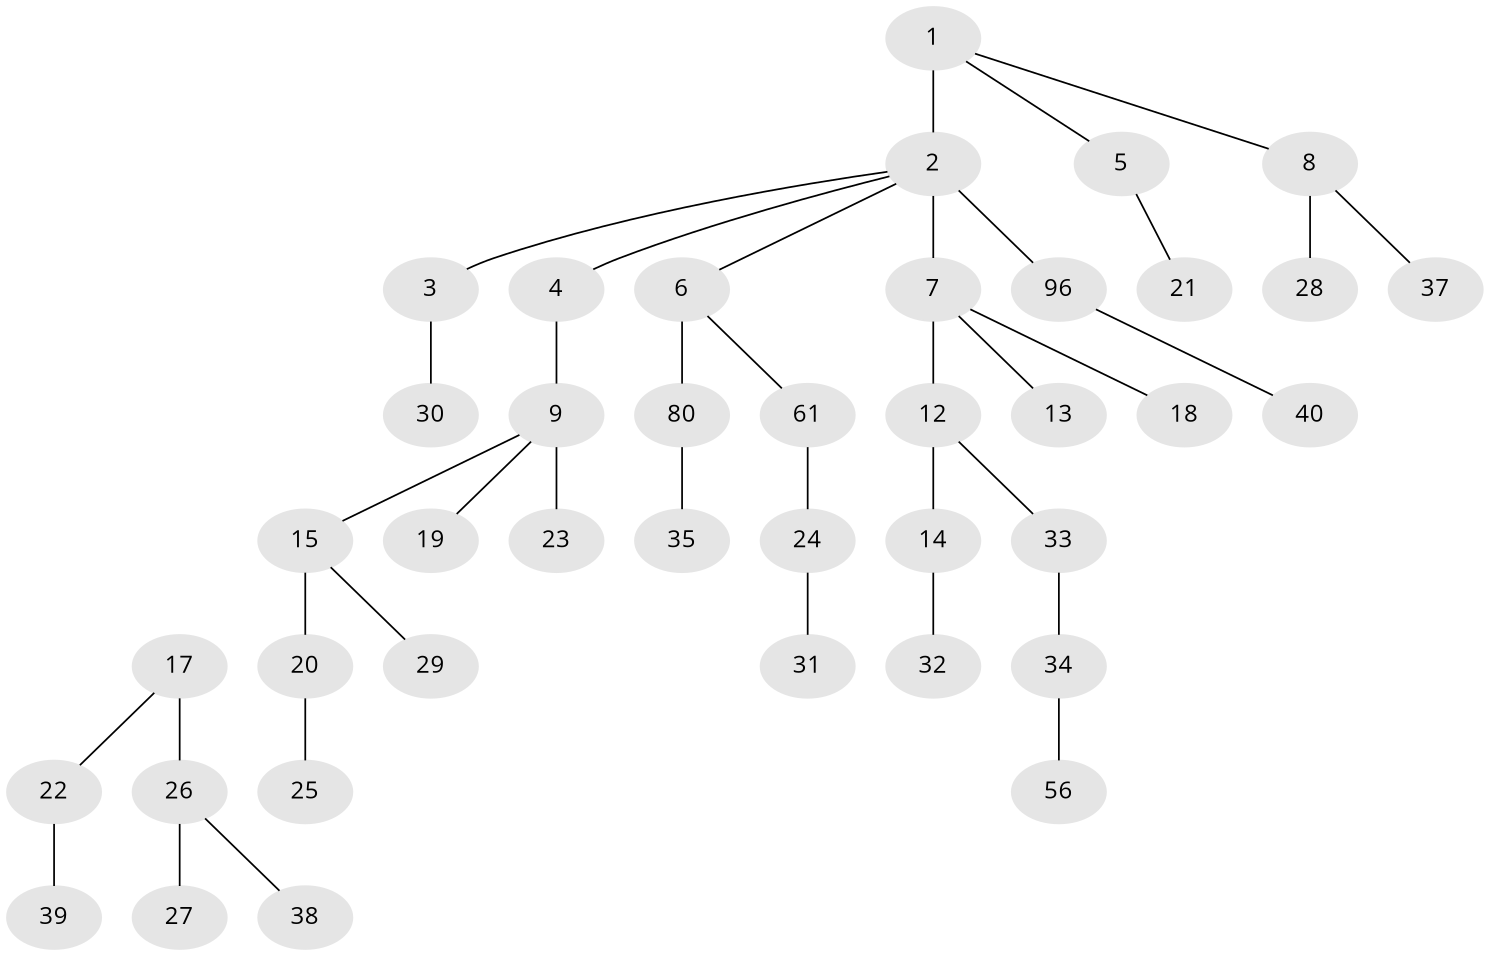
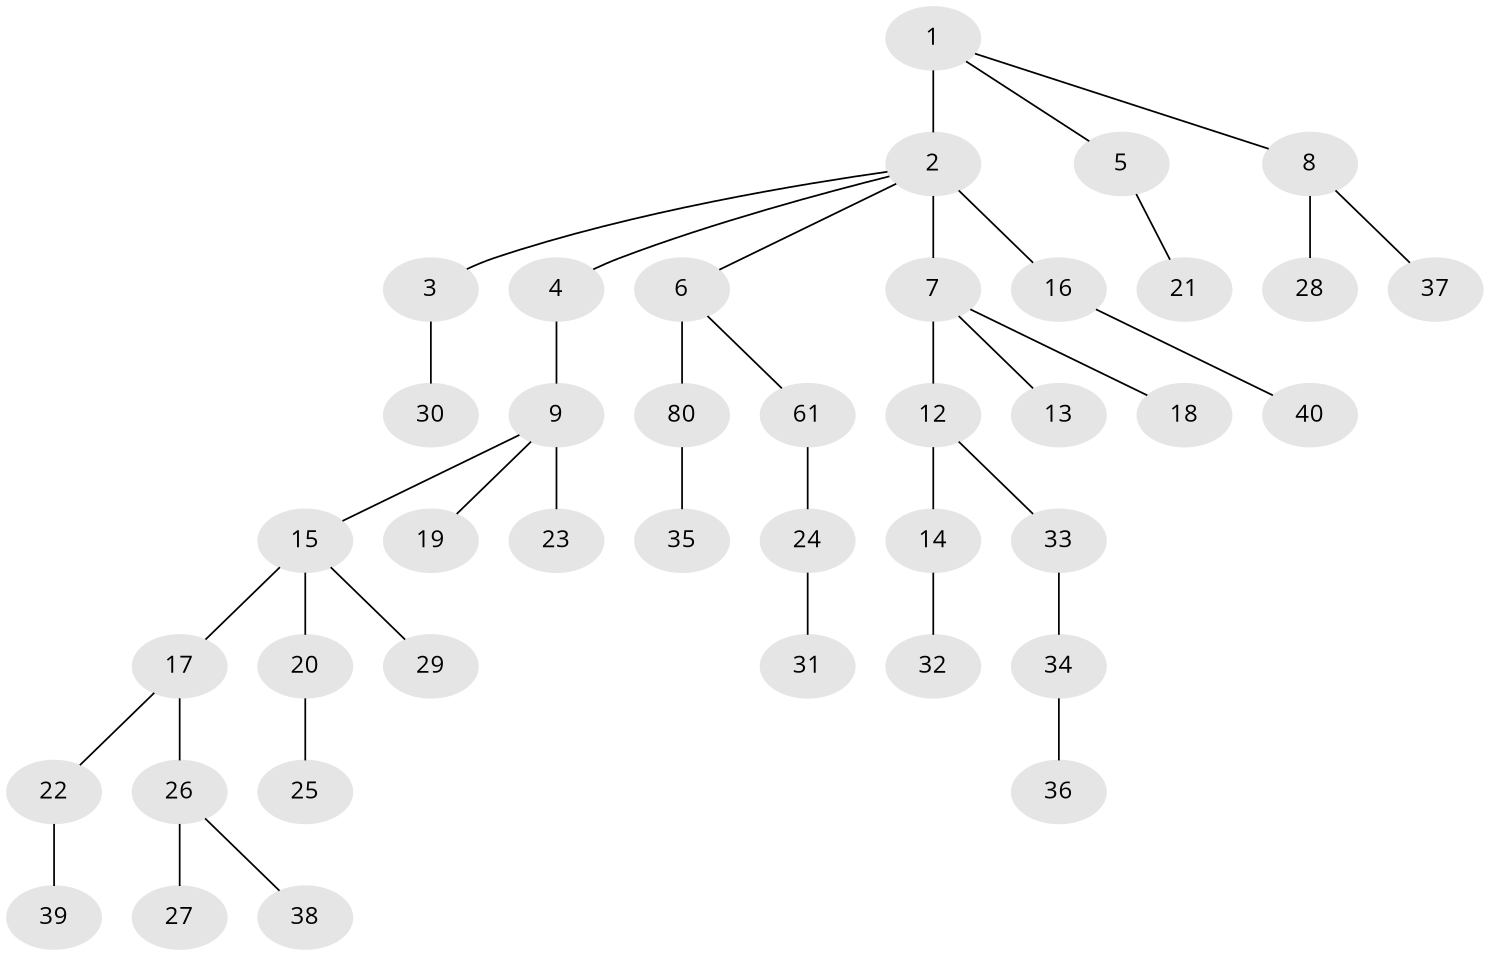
(1059, 290) -> (1059, 290)
none -> (243, 603)
(1059, 792) -> (1059, 792)
